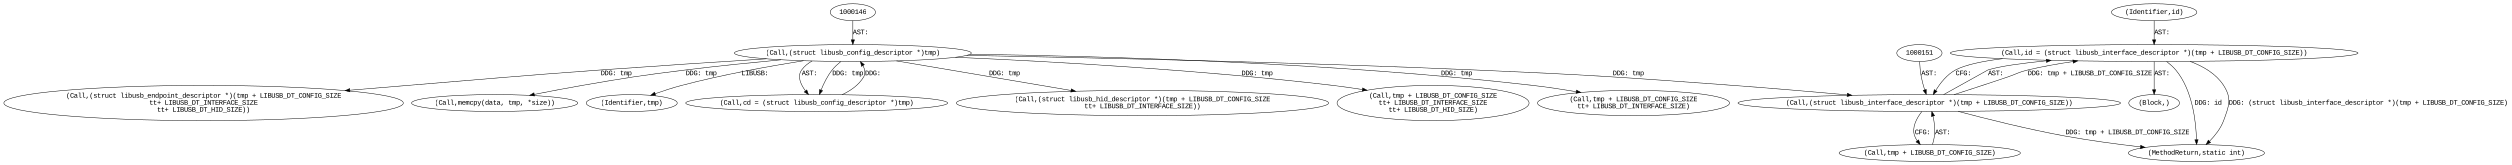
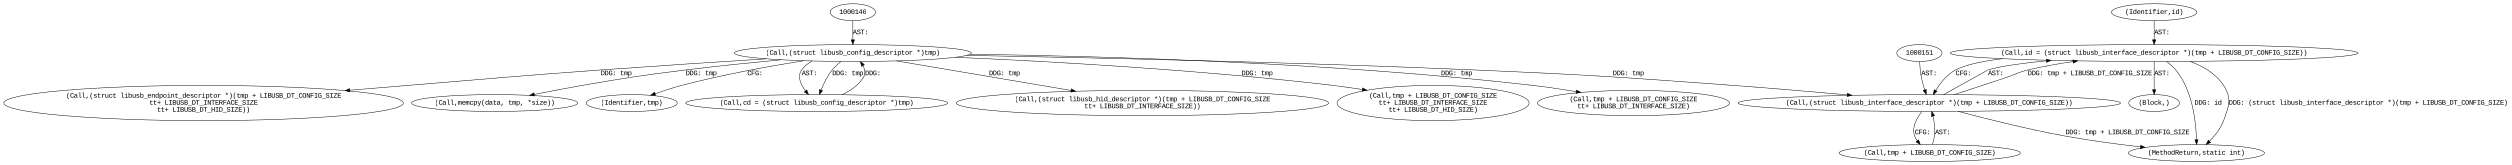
(757, 73) -> (757, 73)
